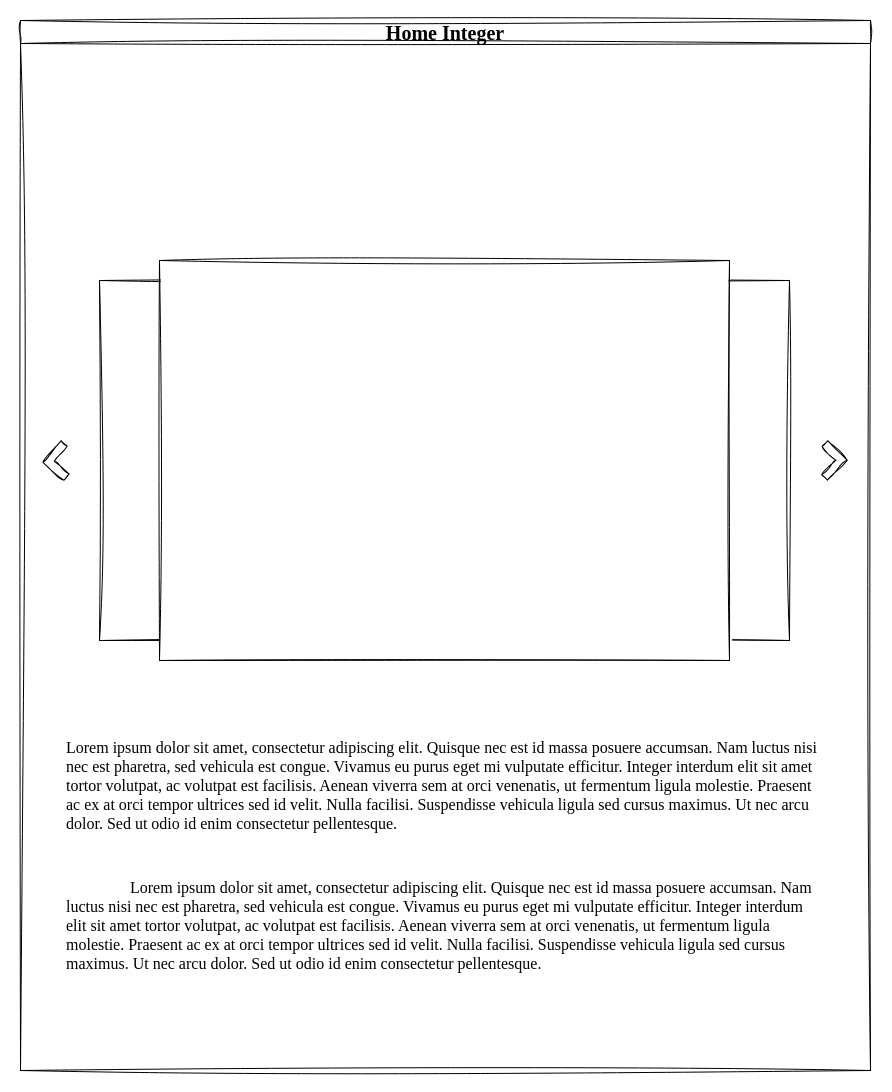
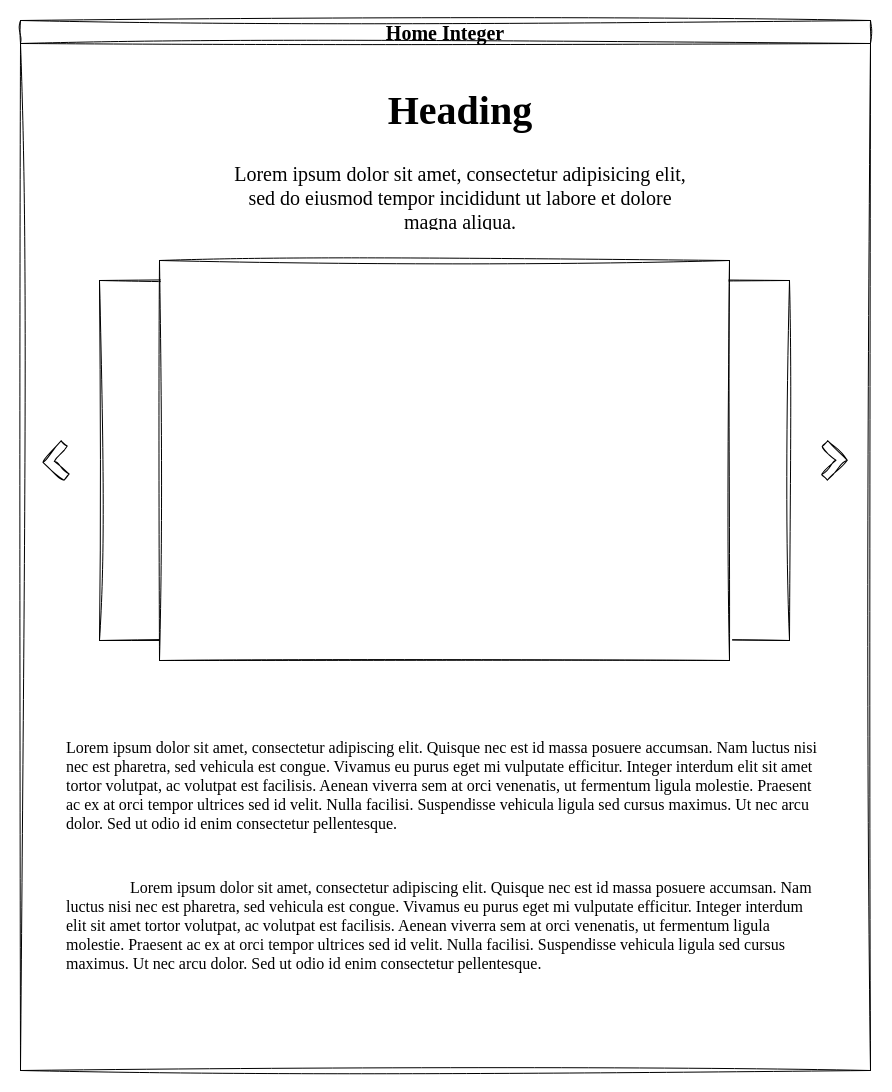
none -> (461, 151)
